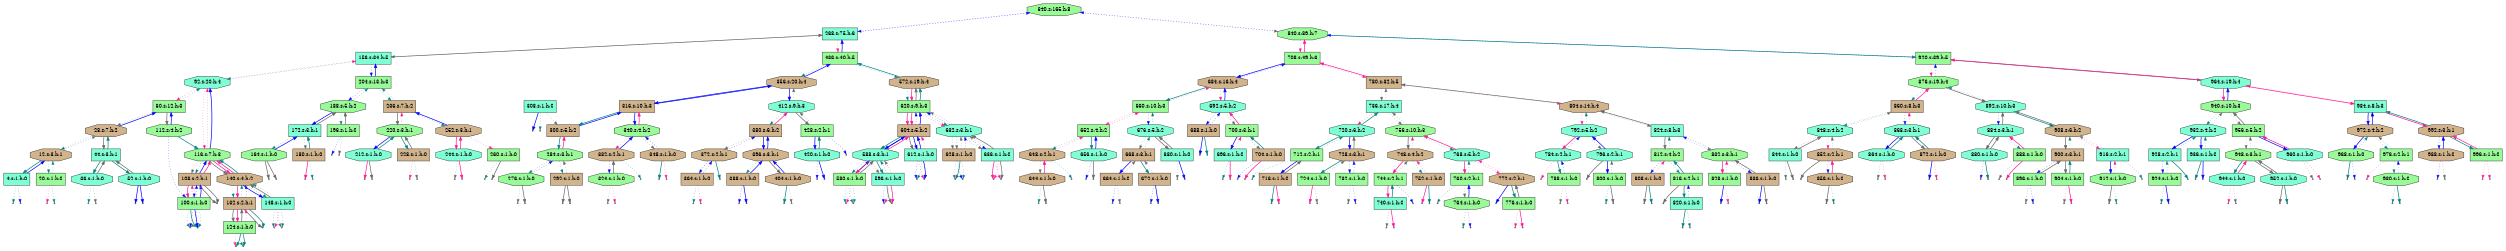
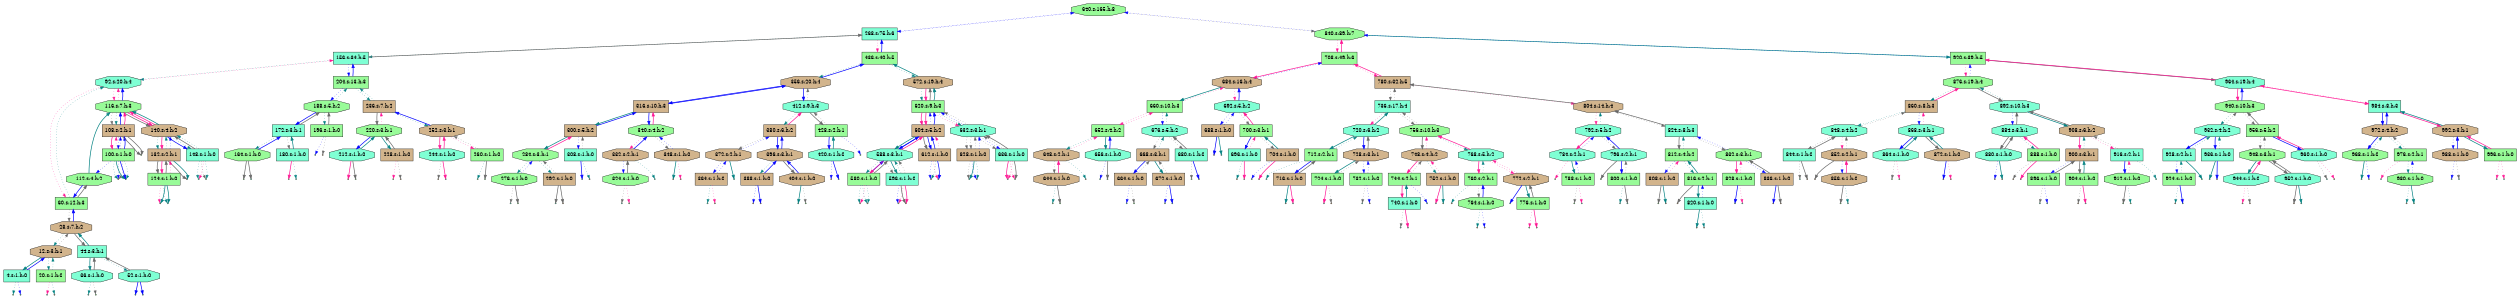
(1263, 70) -> (1289, 69)
none -> (578, 141)
(2066, 141) -> (2080, 141)
(1160, 142) -> (1175, 142)
none -> (467, 143)
(309, 155) -> (292, 155)
(921, 155) -> (935, 155)
(119, 166) -> (114, 264)
(170, 168) -> (105, 166)
